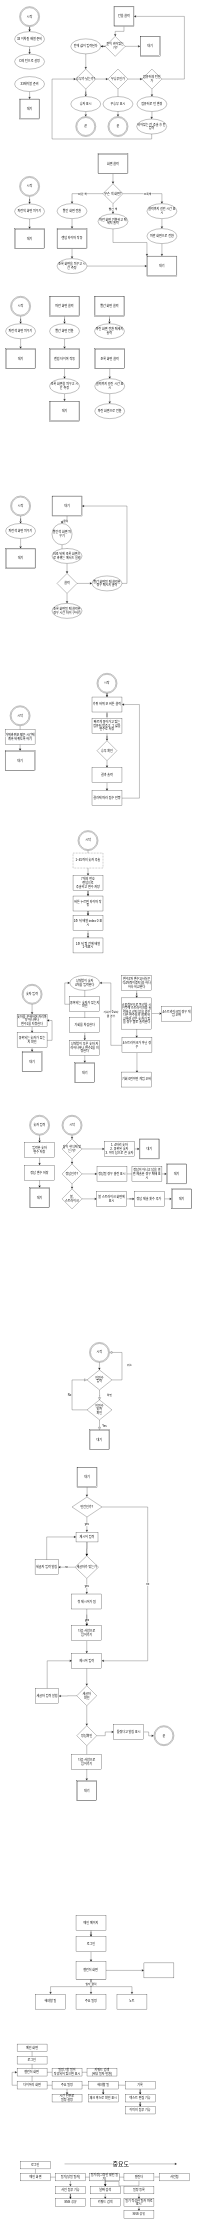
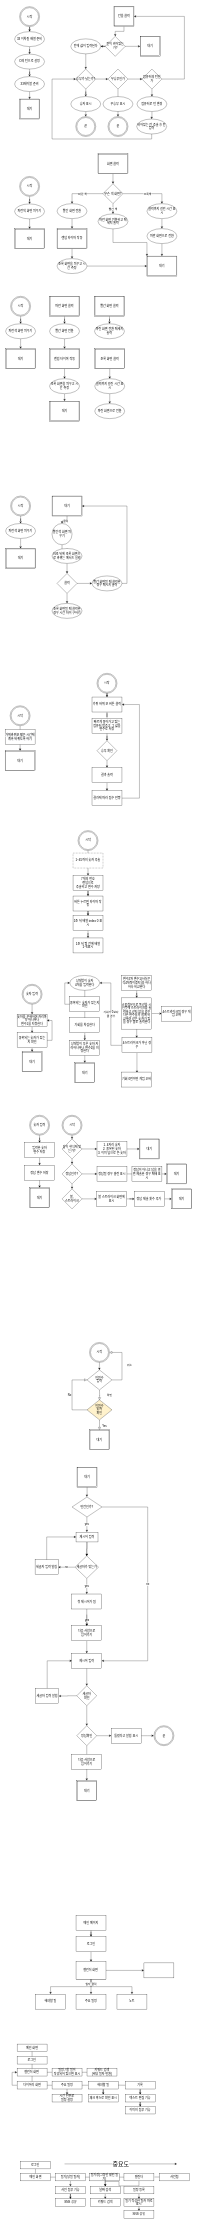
none -> (30, 72)
(120, 1149) -> (112, 1149)
(100, 1410) -> (100, 1410)
(129, 1733) -> (126, 1737)
